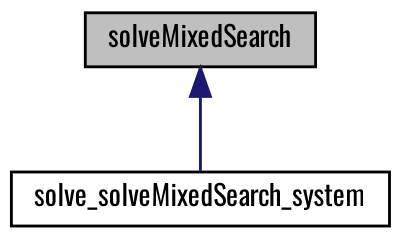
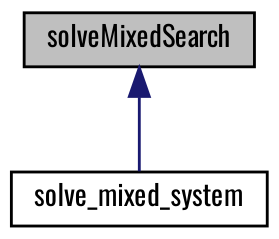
(200, 199) -> (139, 199)
